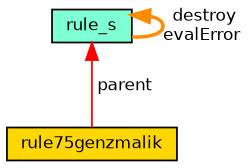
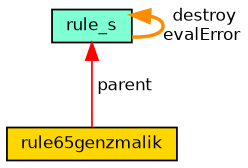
(92, 144) -> (92, 144)
